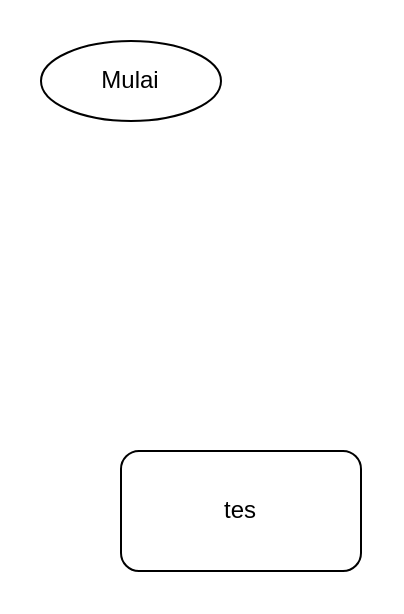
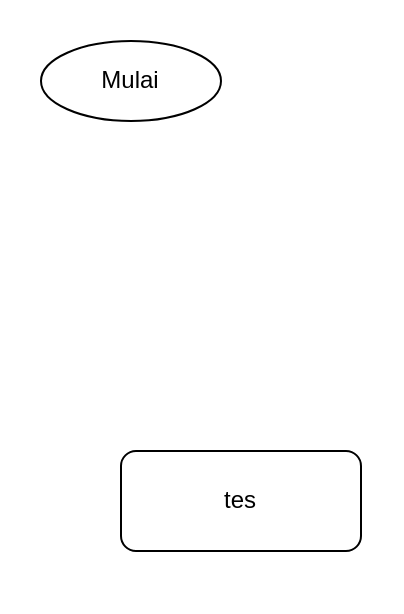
(241, 511) -> (241, 501)
